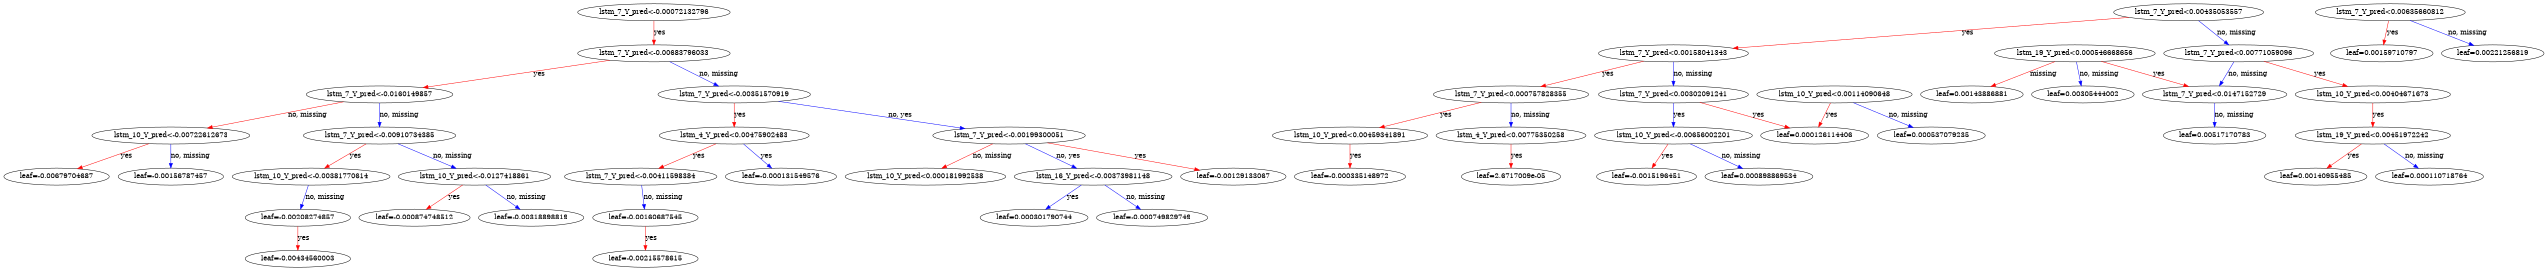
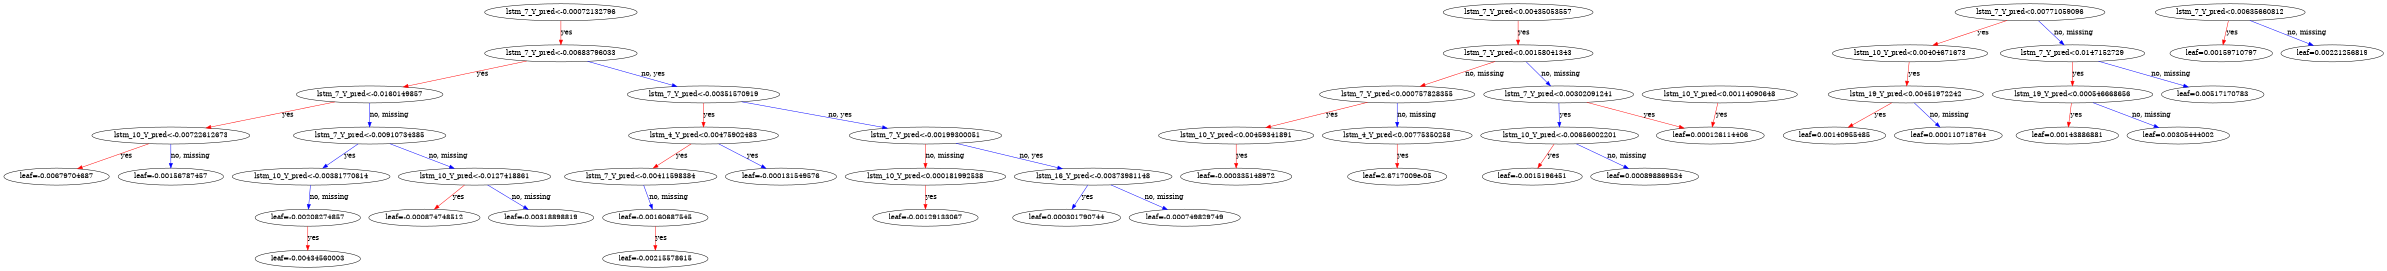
(2212, 31) -> none
(2143, 73) -> (2072, 72)
(719, 74) -> (653, 74)
(1608, 74) -> (1485, 74)
(2043, 74) -> (2077, 115)
(307, 115) -> (288, 115)
(1931, 136) -> none
(347, 155) -> (342, 155)
(1121, 156) -> (925, 195)
